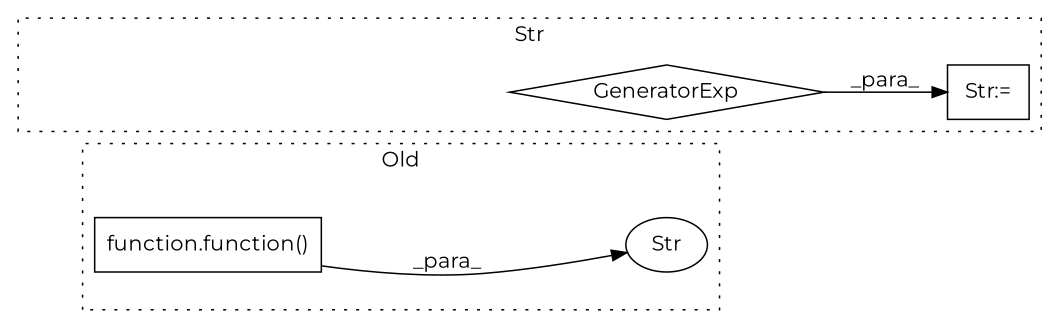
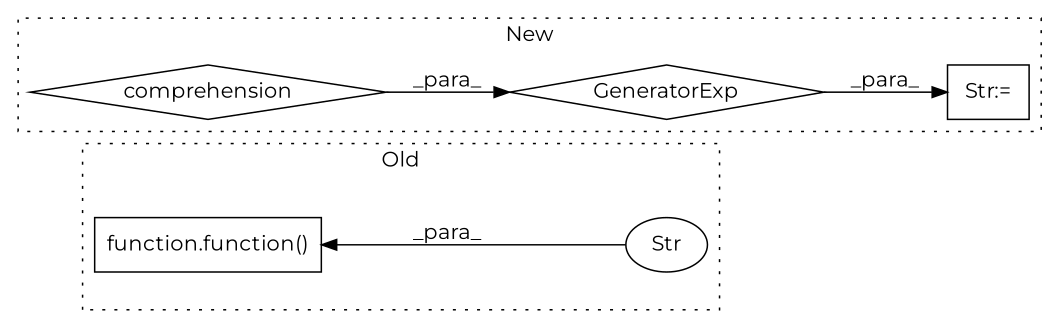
(530, 36) -> (530, 36)
none -> (208, 92)
(467, 274) -> (481, 245)
